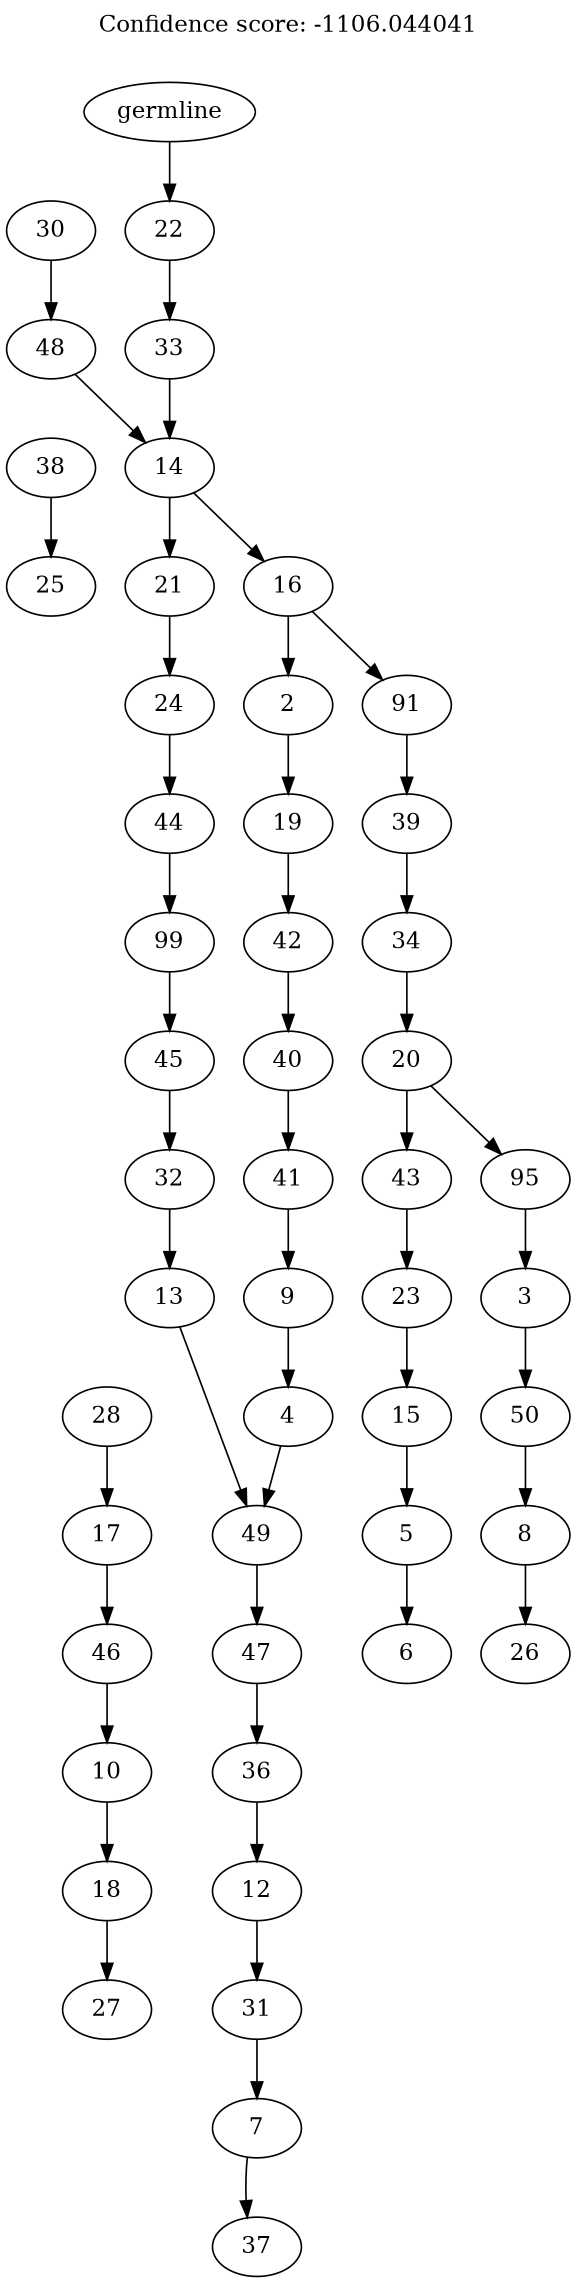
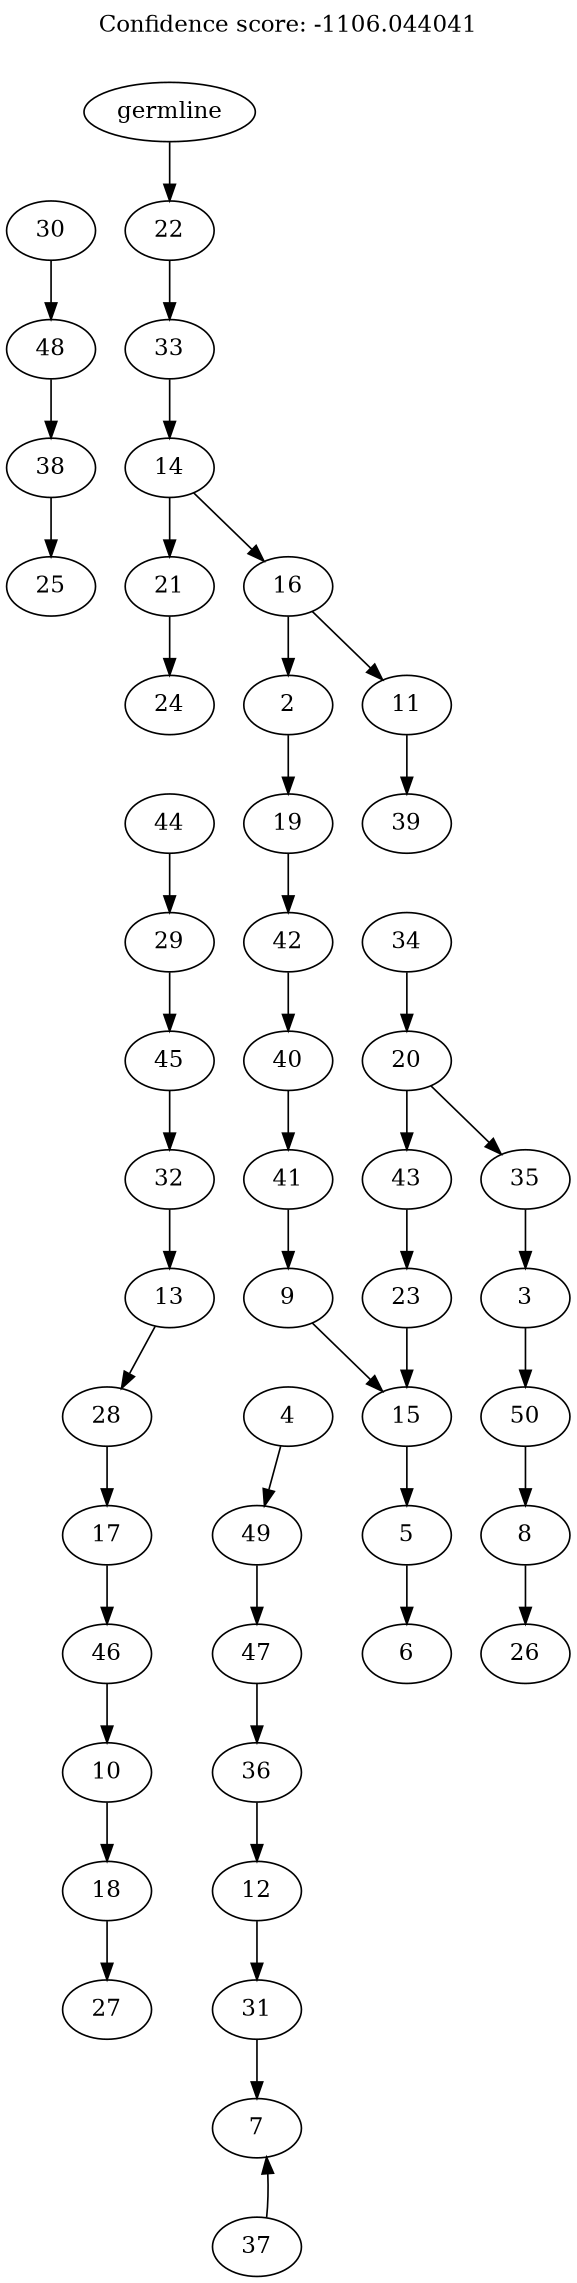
(104, 403) -> (51, 400)
(407, 705) -> (407, 705)
(170, 756) -> none
(407, 875) -> none
(170, 942) -> (170, 942)
(525, 1179) -> (525, 1179)
(288, 1349) -> (341, 1351)
(210, 1409) -> (142, 1350)
(246, 2179) -> (268, 2196)
